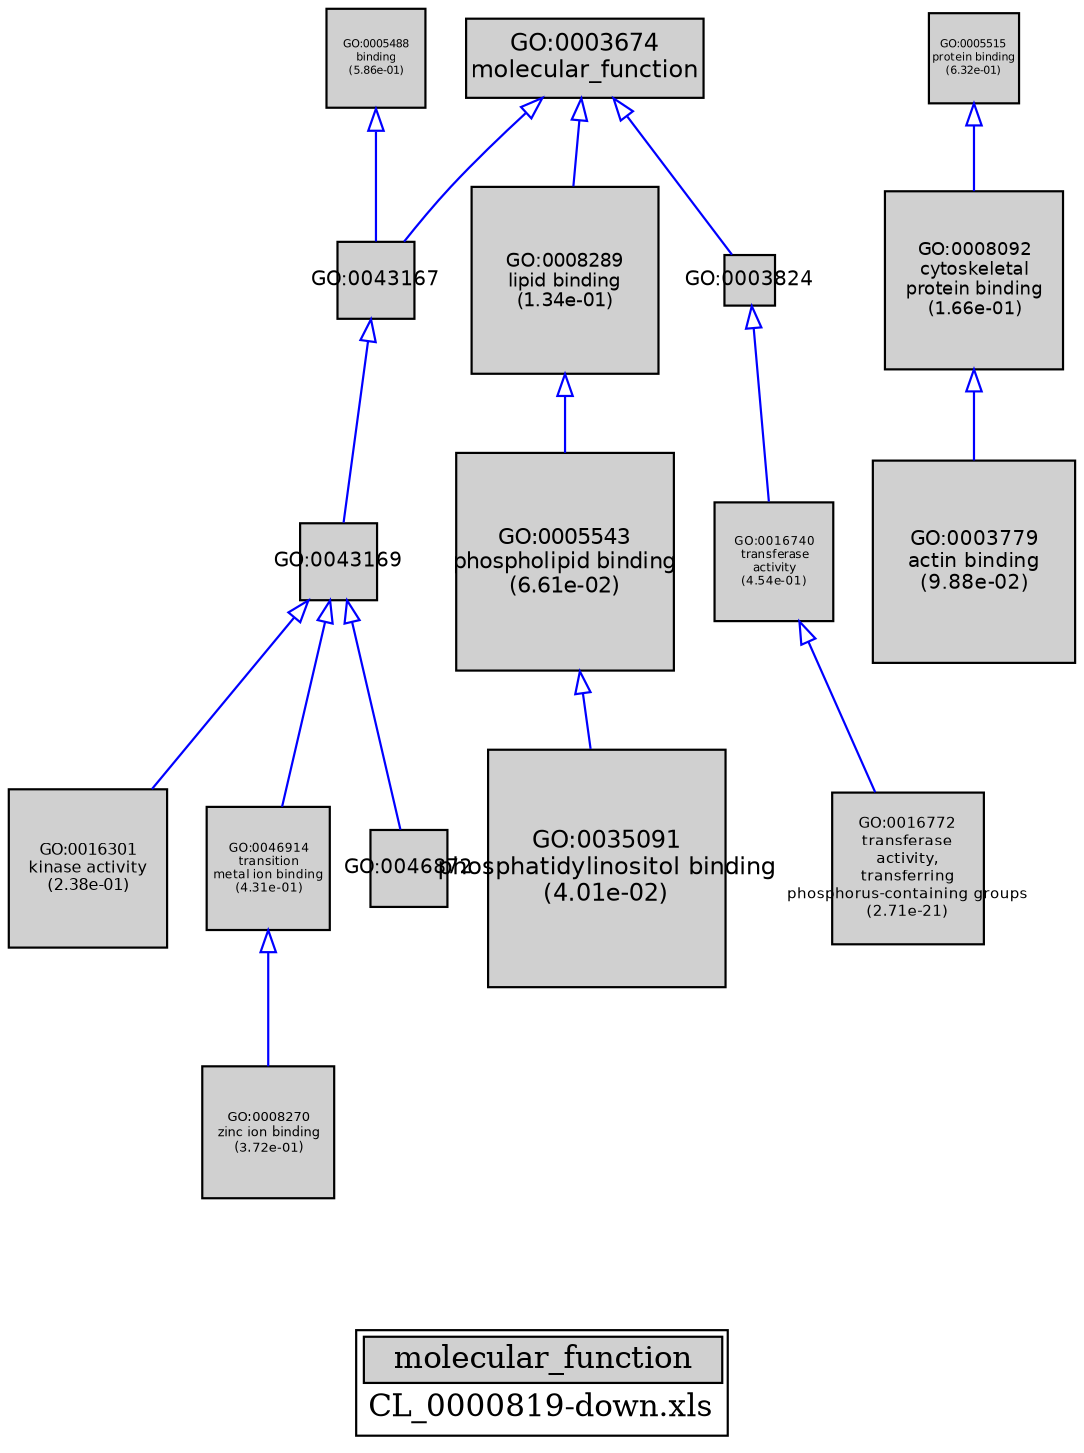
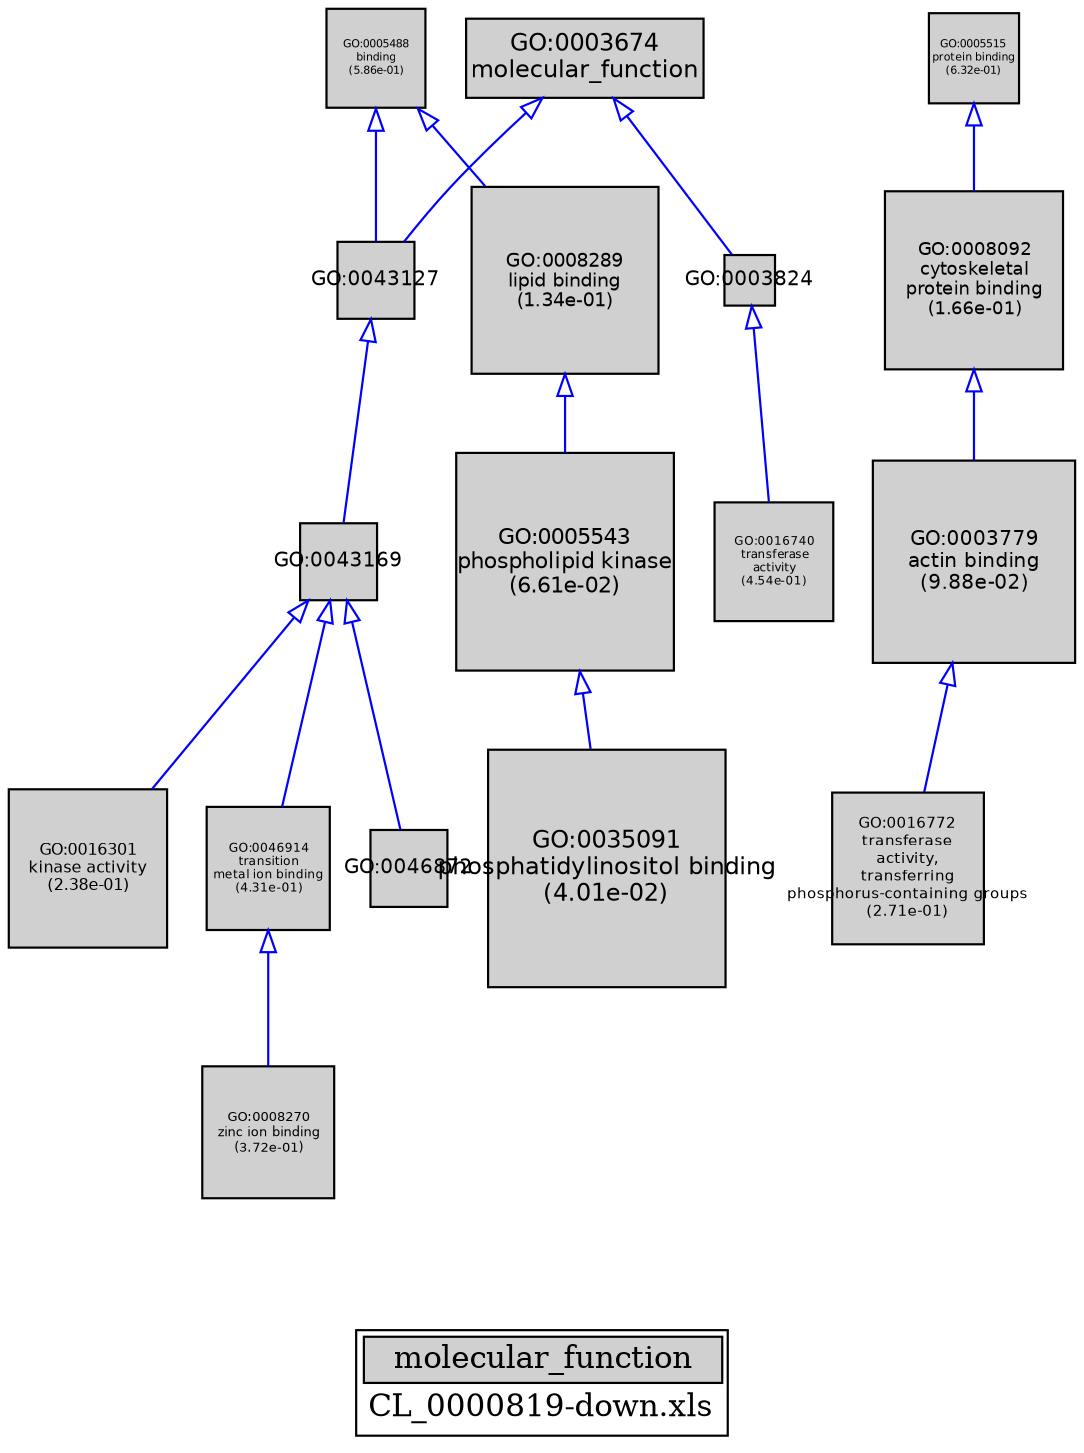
(576, 154) -> (459, 156)
(376, 280) -> (376, 280)
(565, 562) -> (565, 562)
(842, 717) -> (936, 739)
(908, 911) -> (908, 911)
